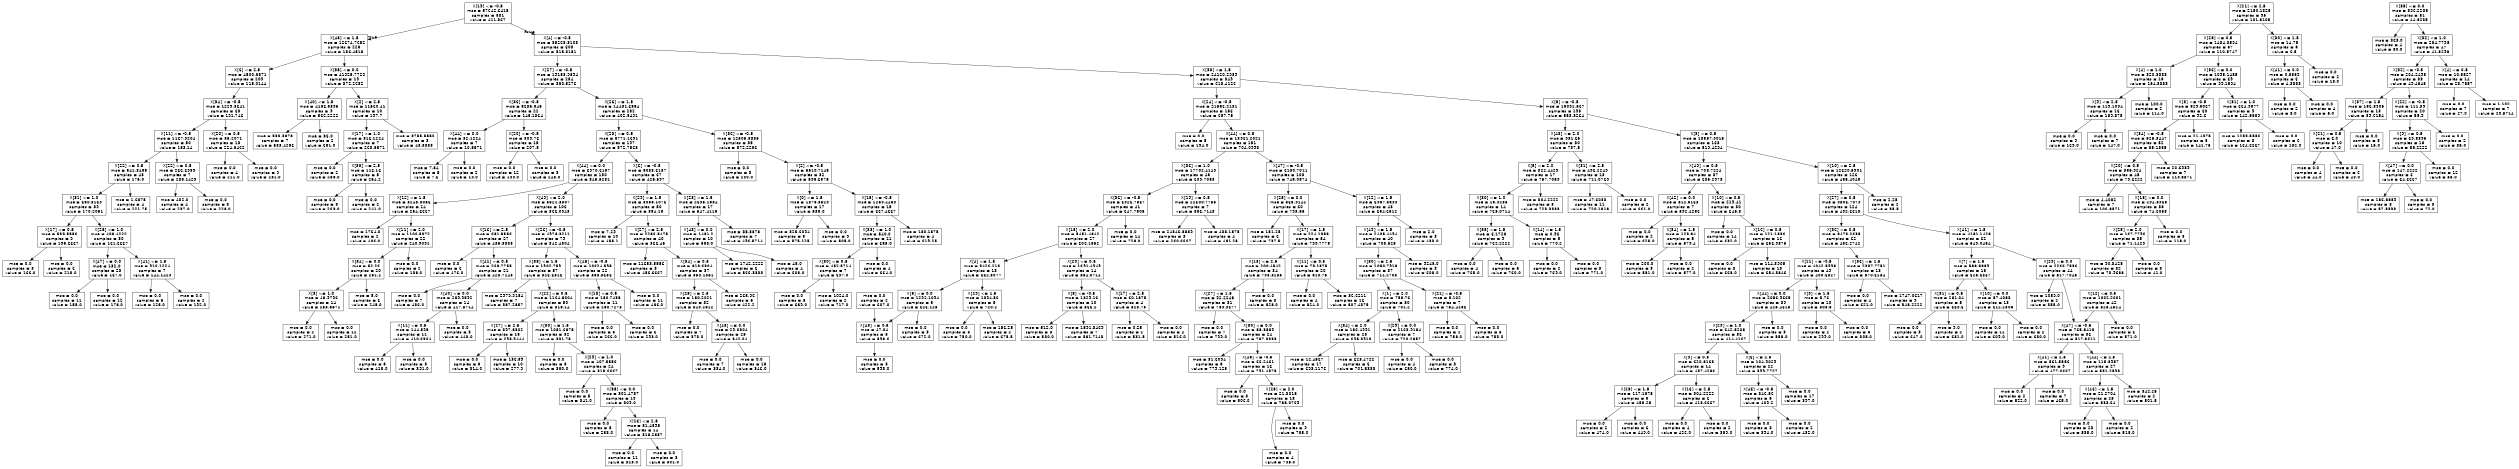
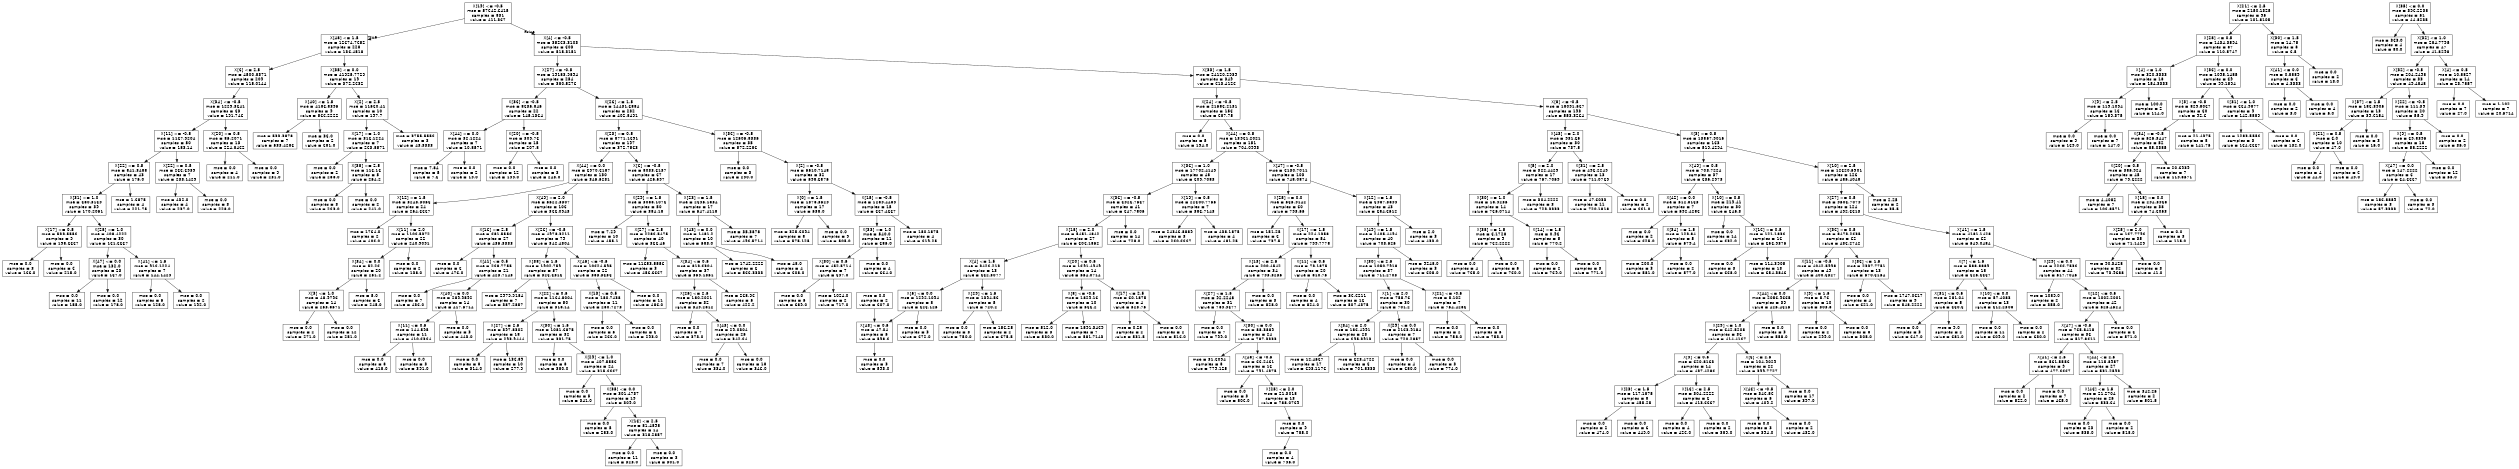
(2149, 141) -> (2149, 141)
none -> (1830, 251)
(2068, 299) -> (2079, 284)
(1272, 427) -> (1288, 442)
